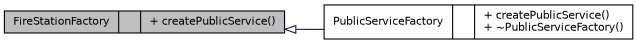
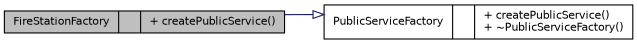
(310, 29) -> (299, 15)
